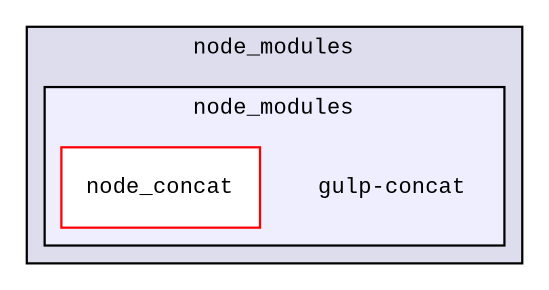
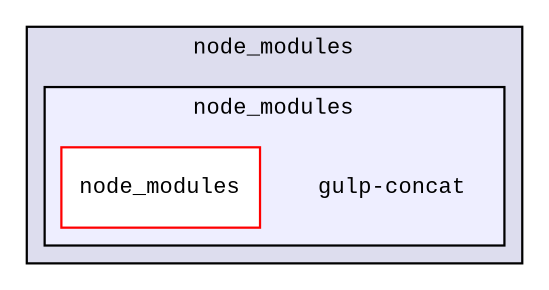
(161, 187) -> (161, 187)
